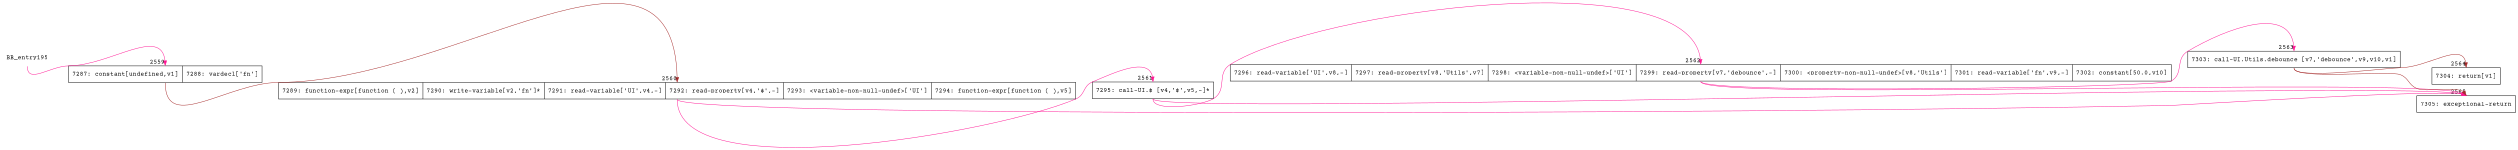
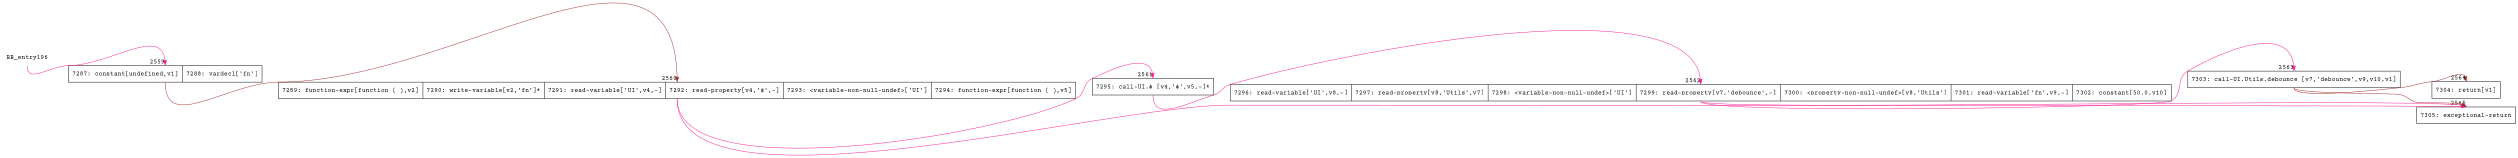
(27, 58) -> (27, 57)
(1807, 97) -> none
